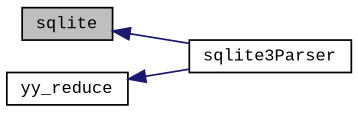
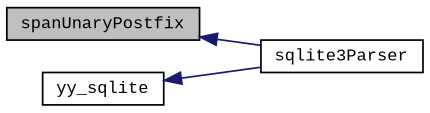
(67, 24) -> (103, 24)
(67, 89) -> (103, 89)
